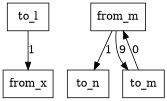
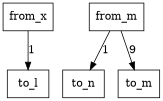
(28, 47) -> (28, 47)
(132, 54) -> none
